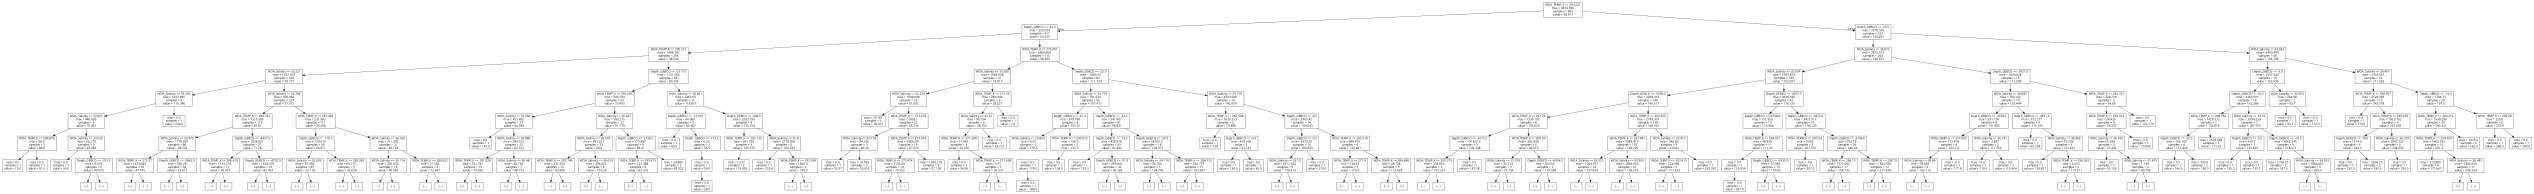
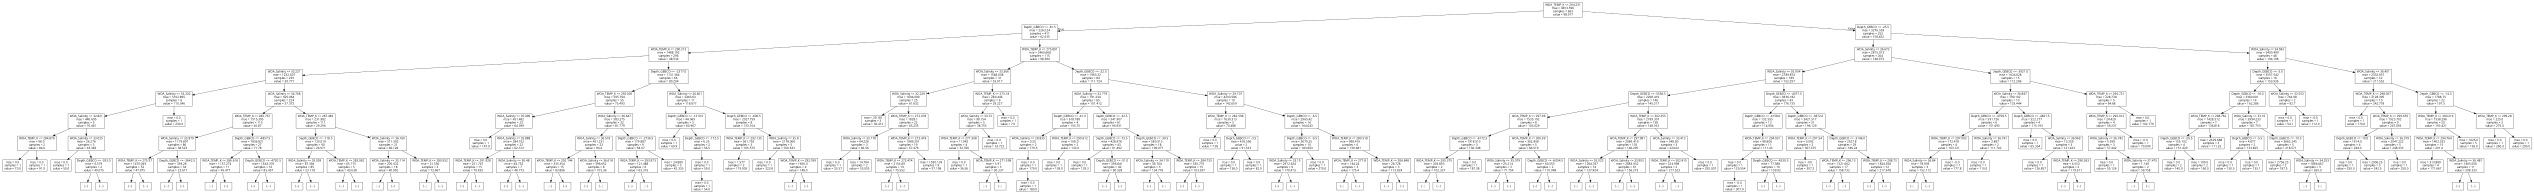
(1070, 143) -> (1070, 143)
none -> (1028, 154)
(2006, 166) -> none
